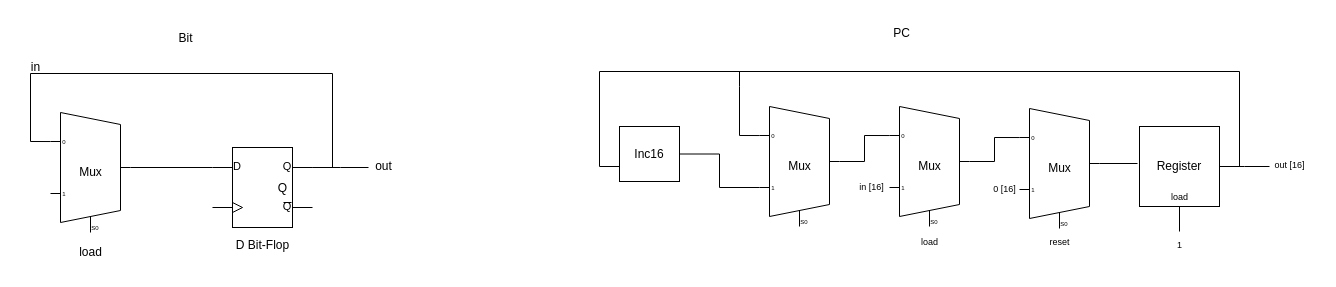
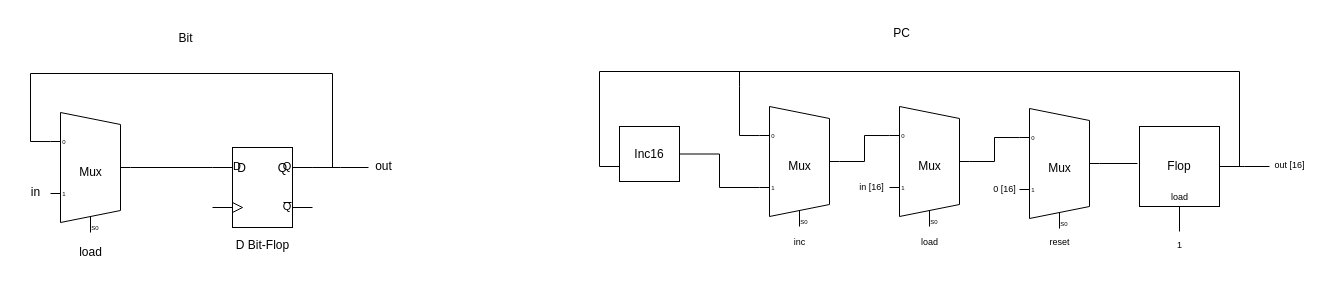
(36, 68) -> (36, 193)
(1180, 167) -> (1180, 167)
none -> (241, 169)
(282, 189) -> (282, 169)
none -> (800, 243)
